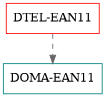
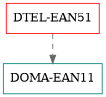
(53, 18) -> (53, 18)
